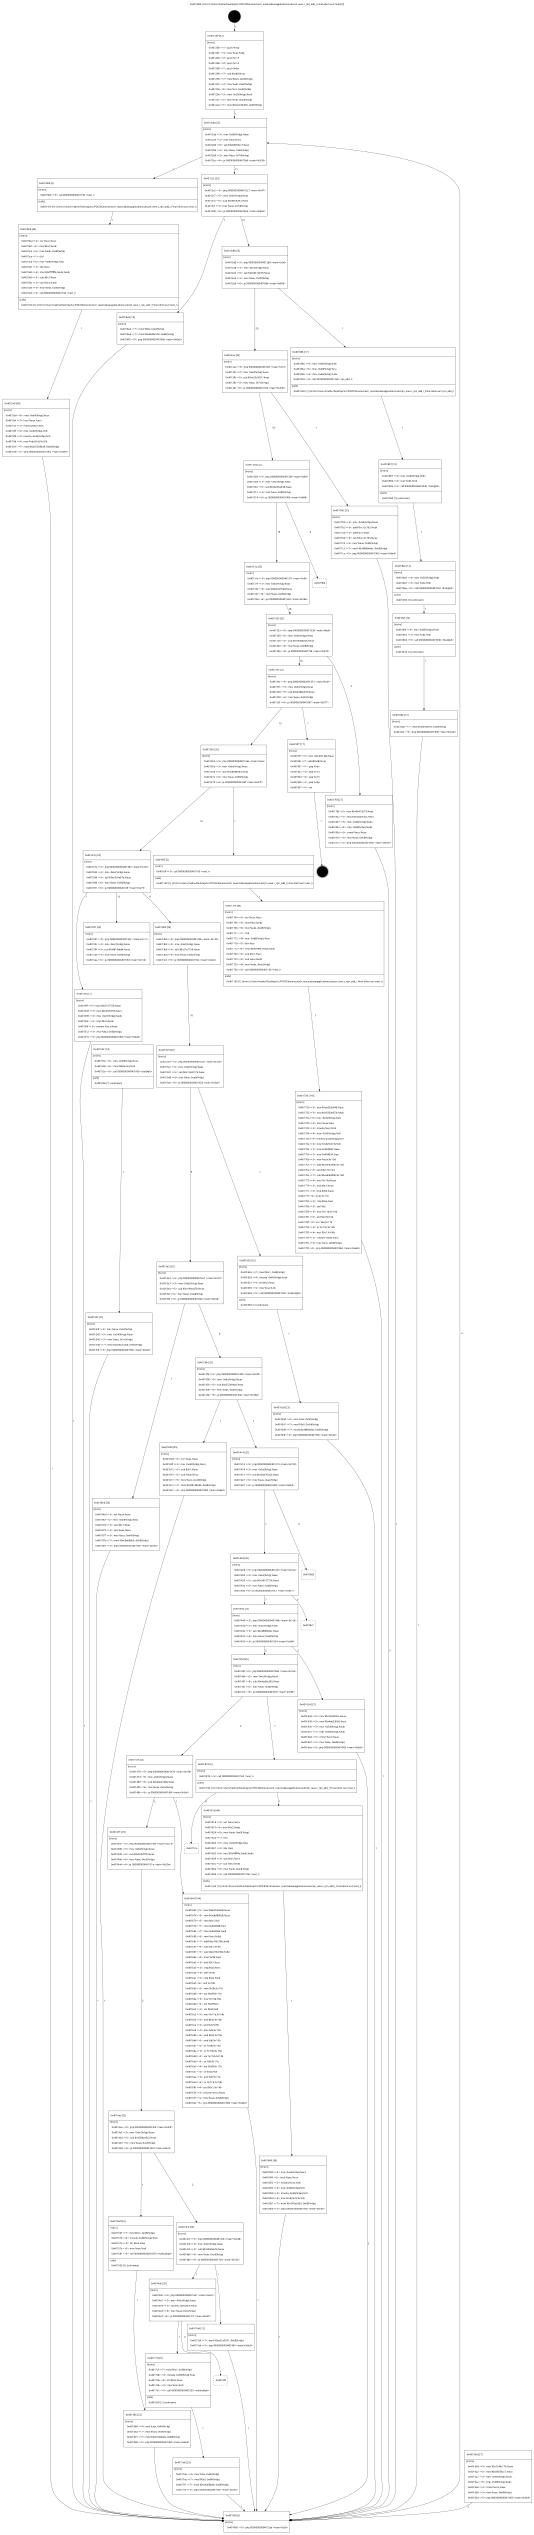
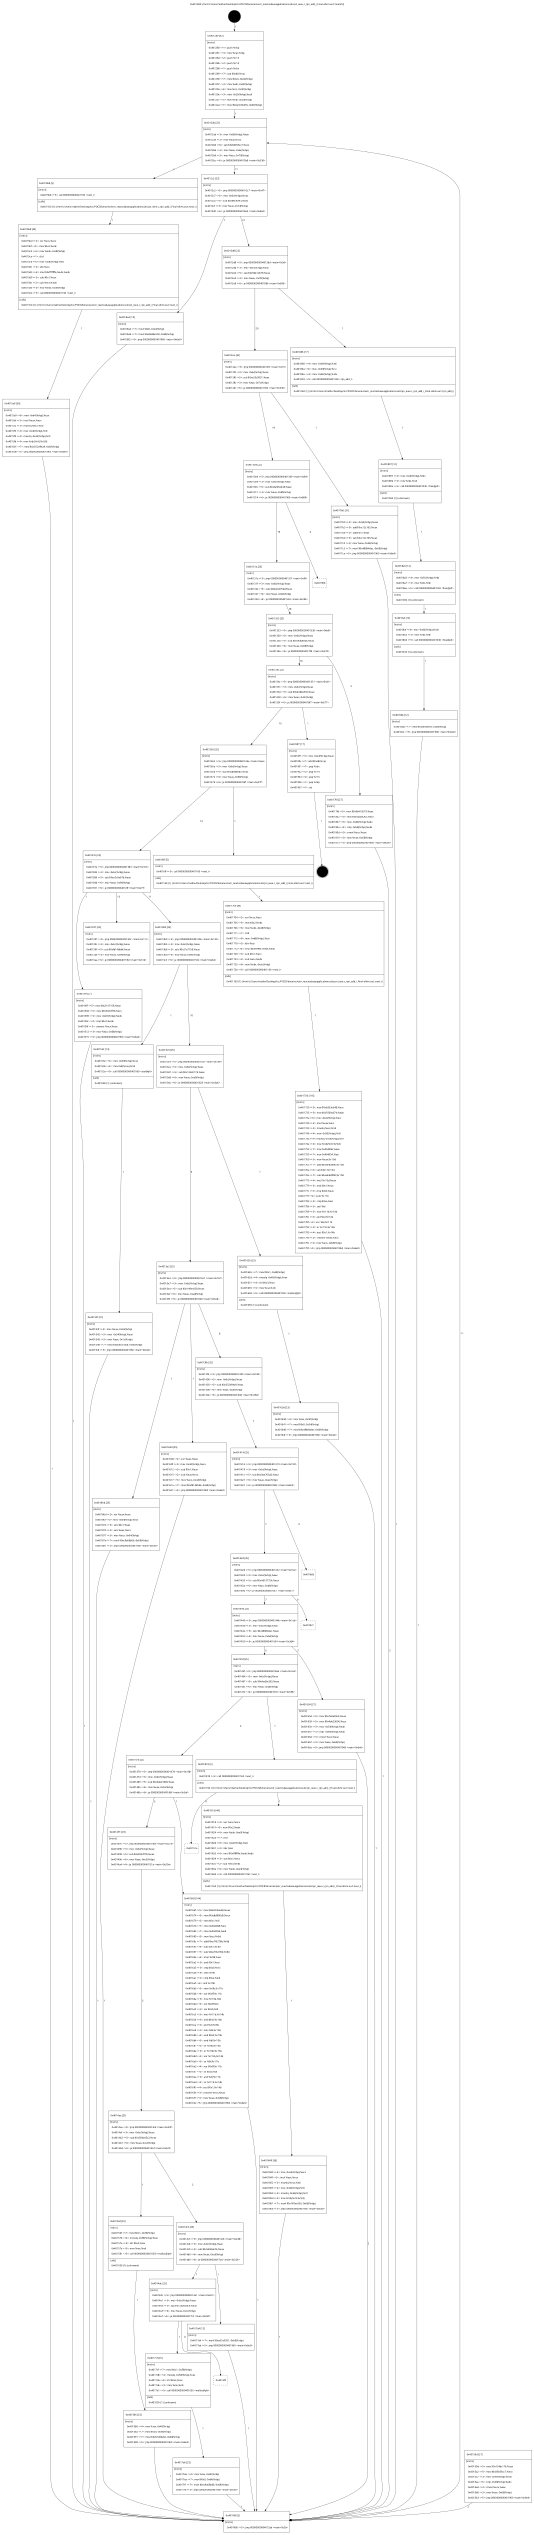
none -> (163, 1005)
(212, 1421) -> (191, 1373)
